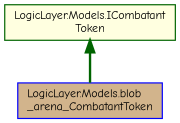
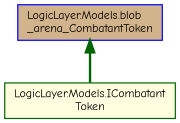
(90, 68) -> (90, 68)
